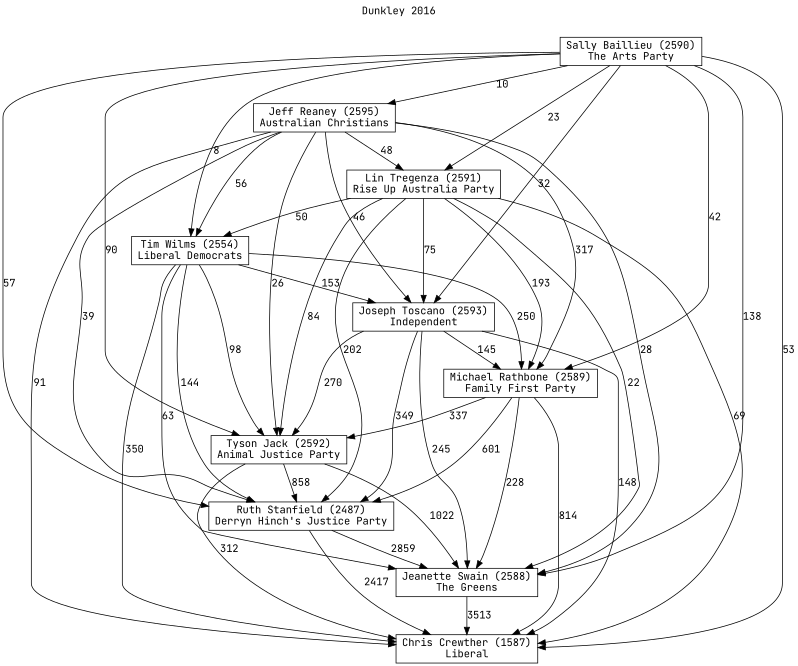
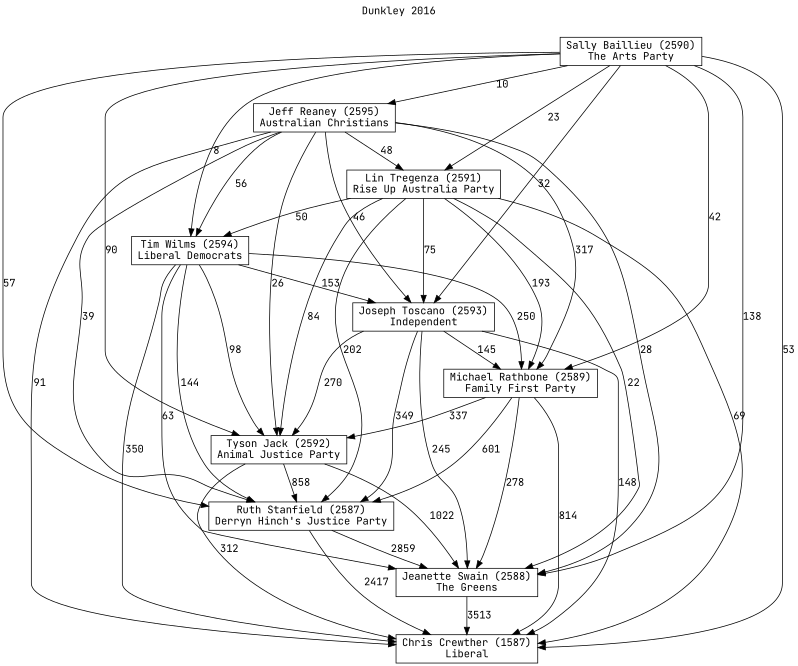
(190, 251) -> (190, 251)
(515, 483) -> (515, 483)
(301, 516) -> (301, 516)
